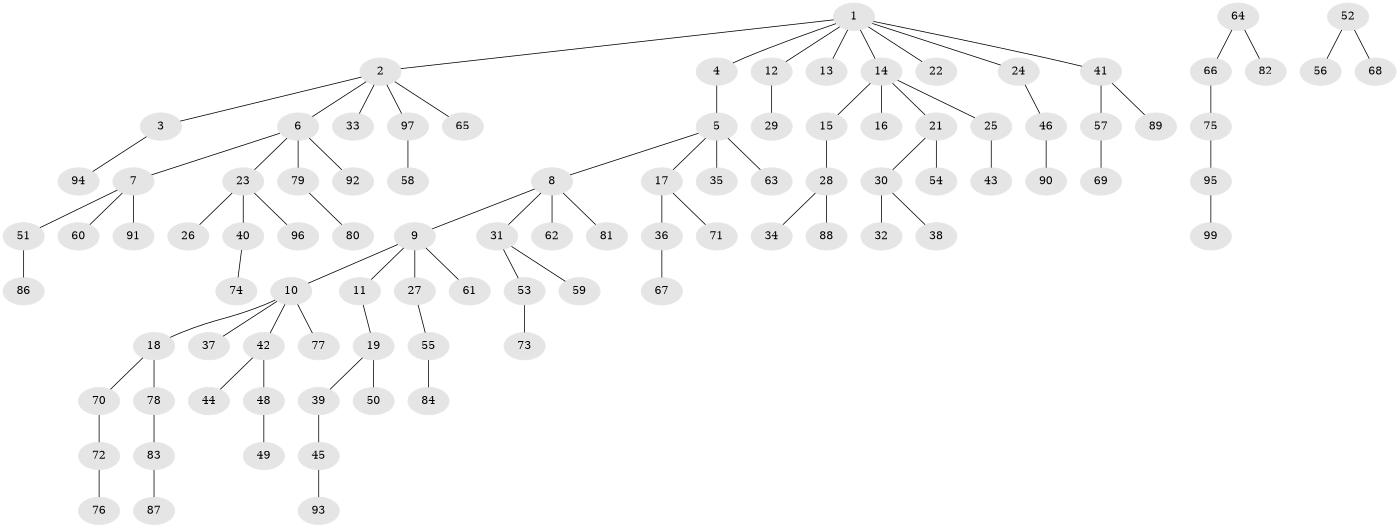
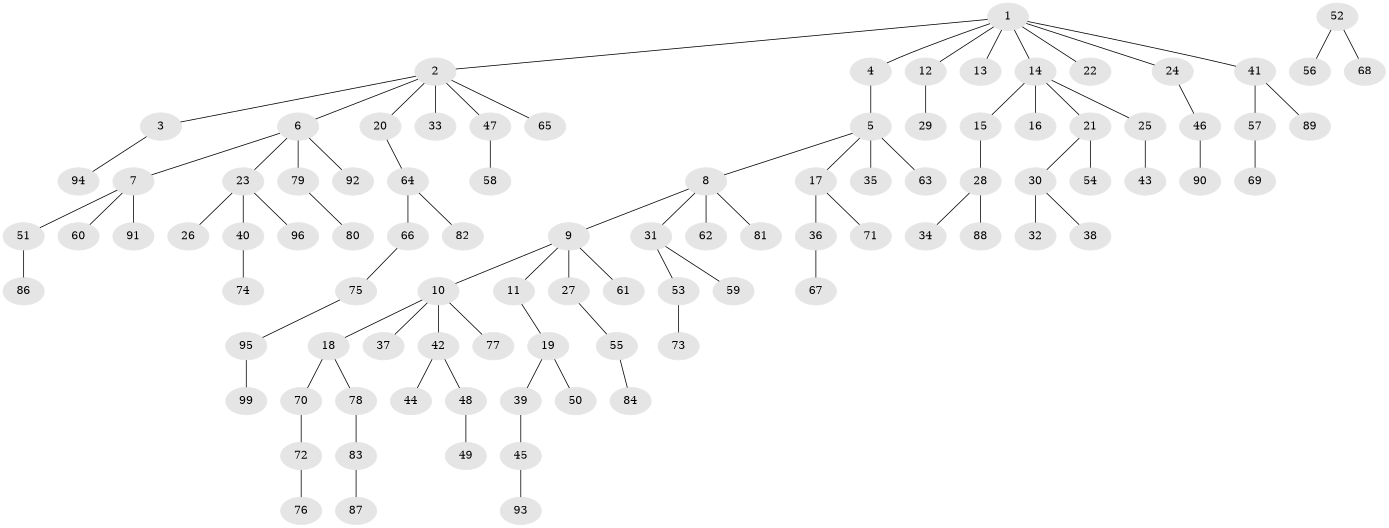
none -> (380, 127)
(408, 127) -> (490, 127)
